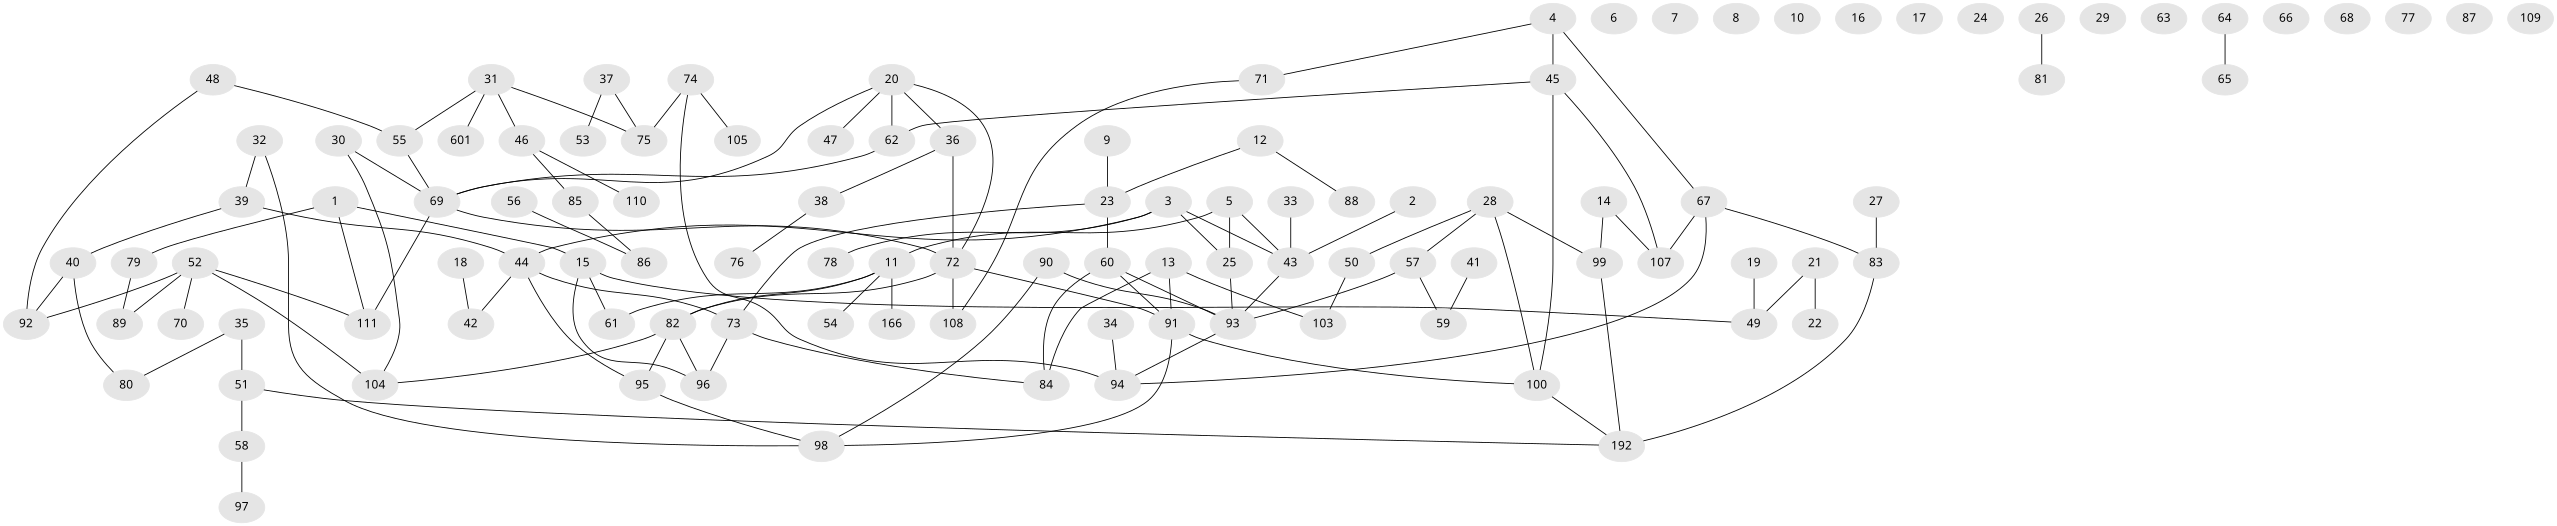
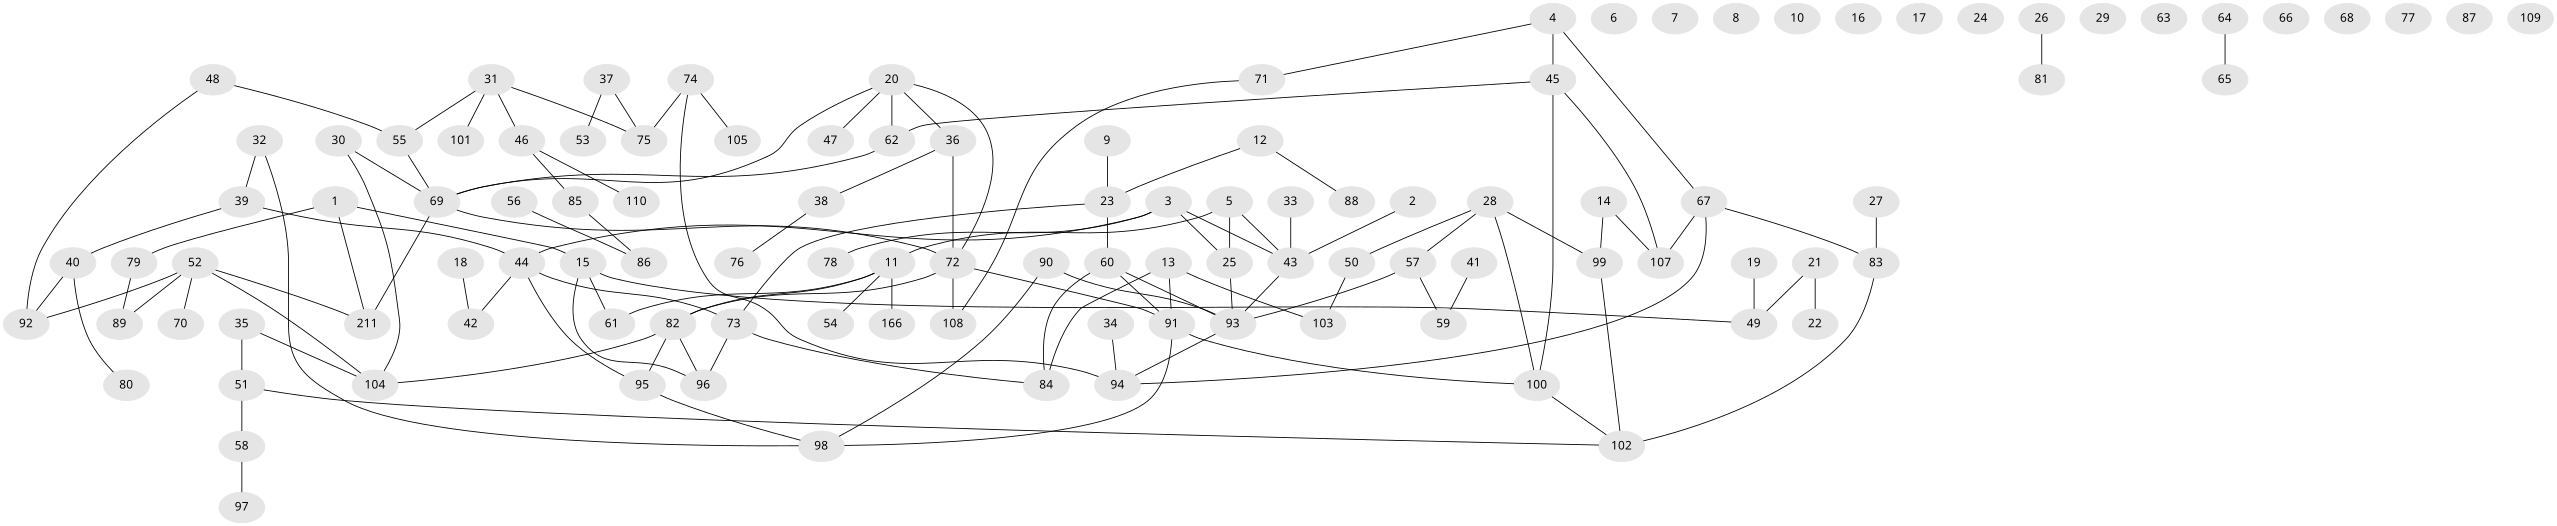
(461, 141) -> (461, 141)
(367, 324) -> (367, 324)
(184, 355) -> (308, 355)
(1622, 446) -> (1622, 446)
